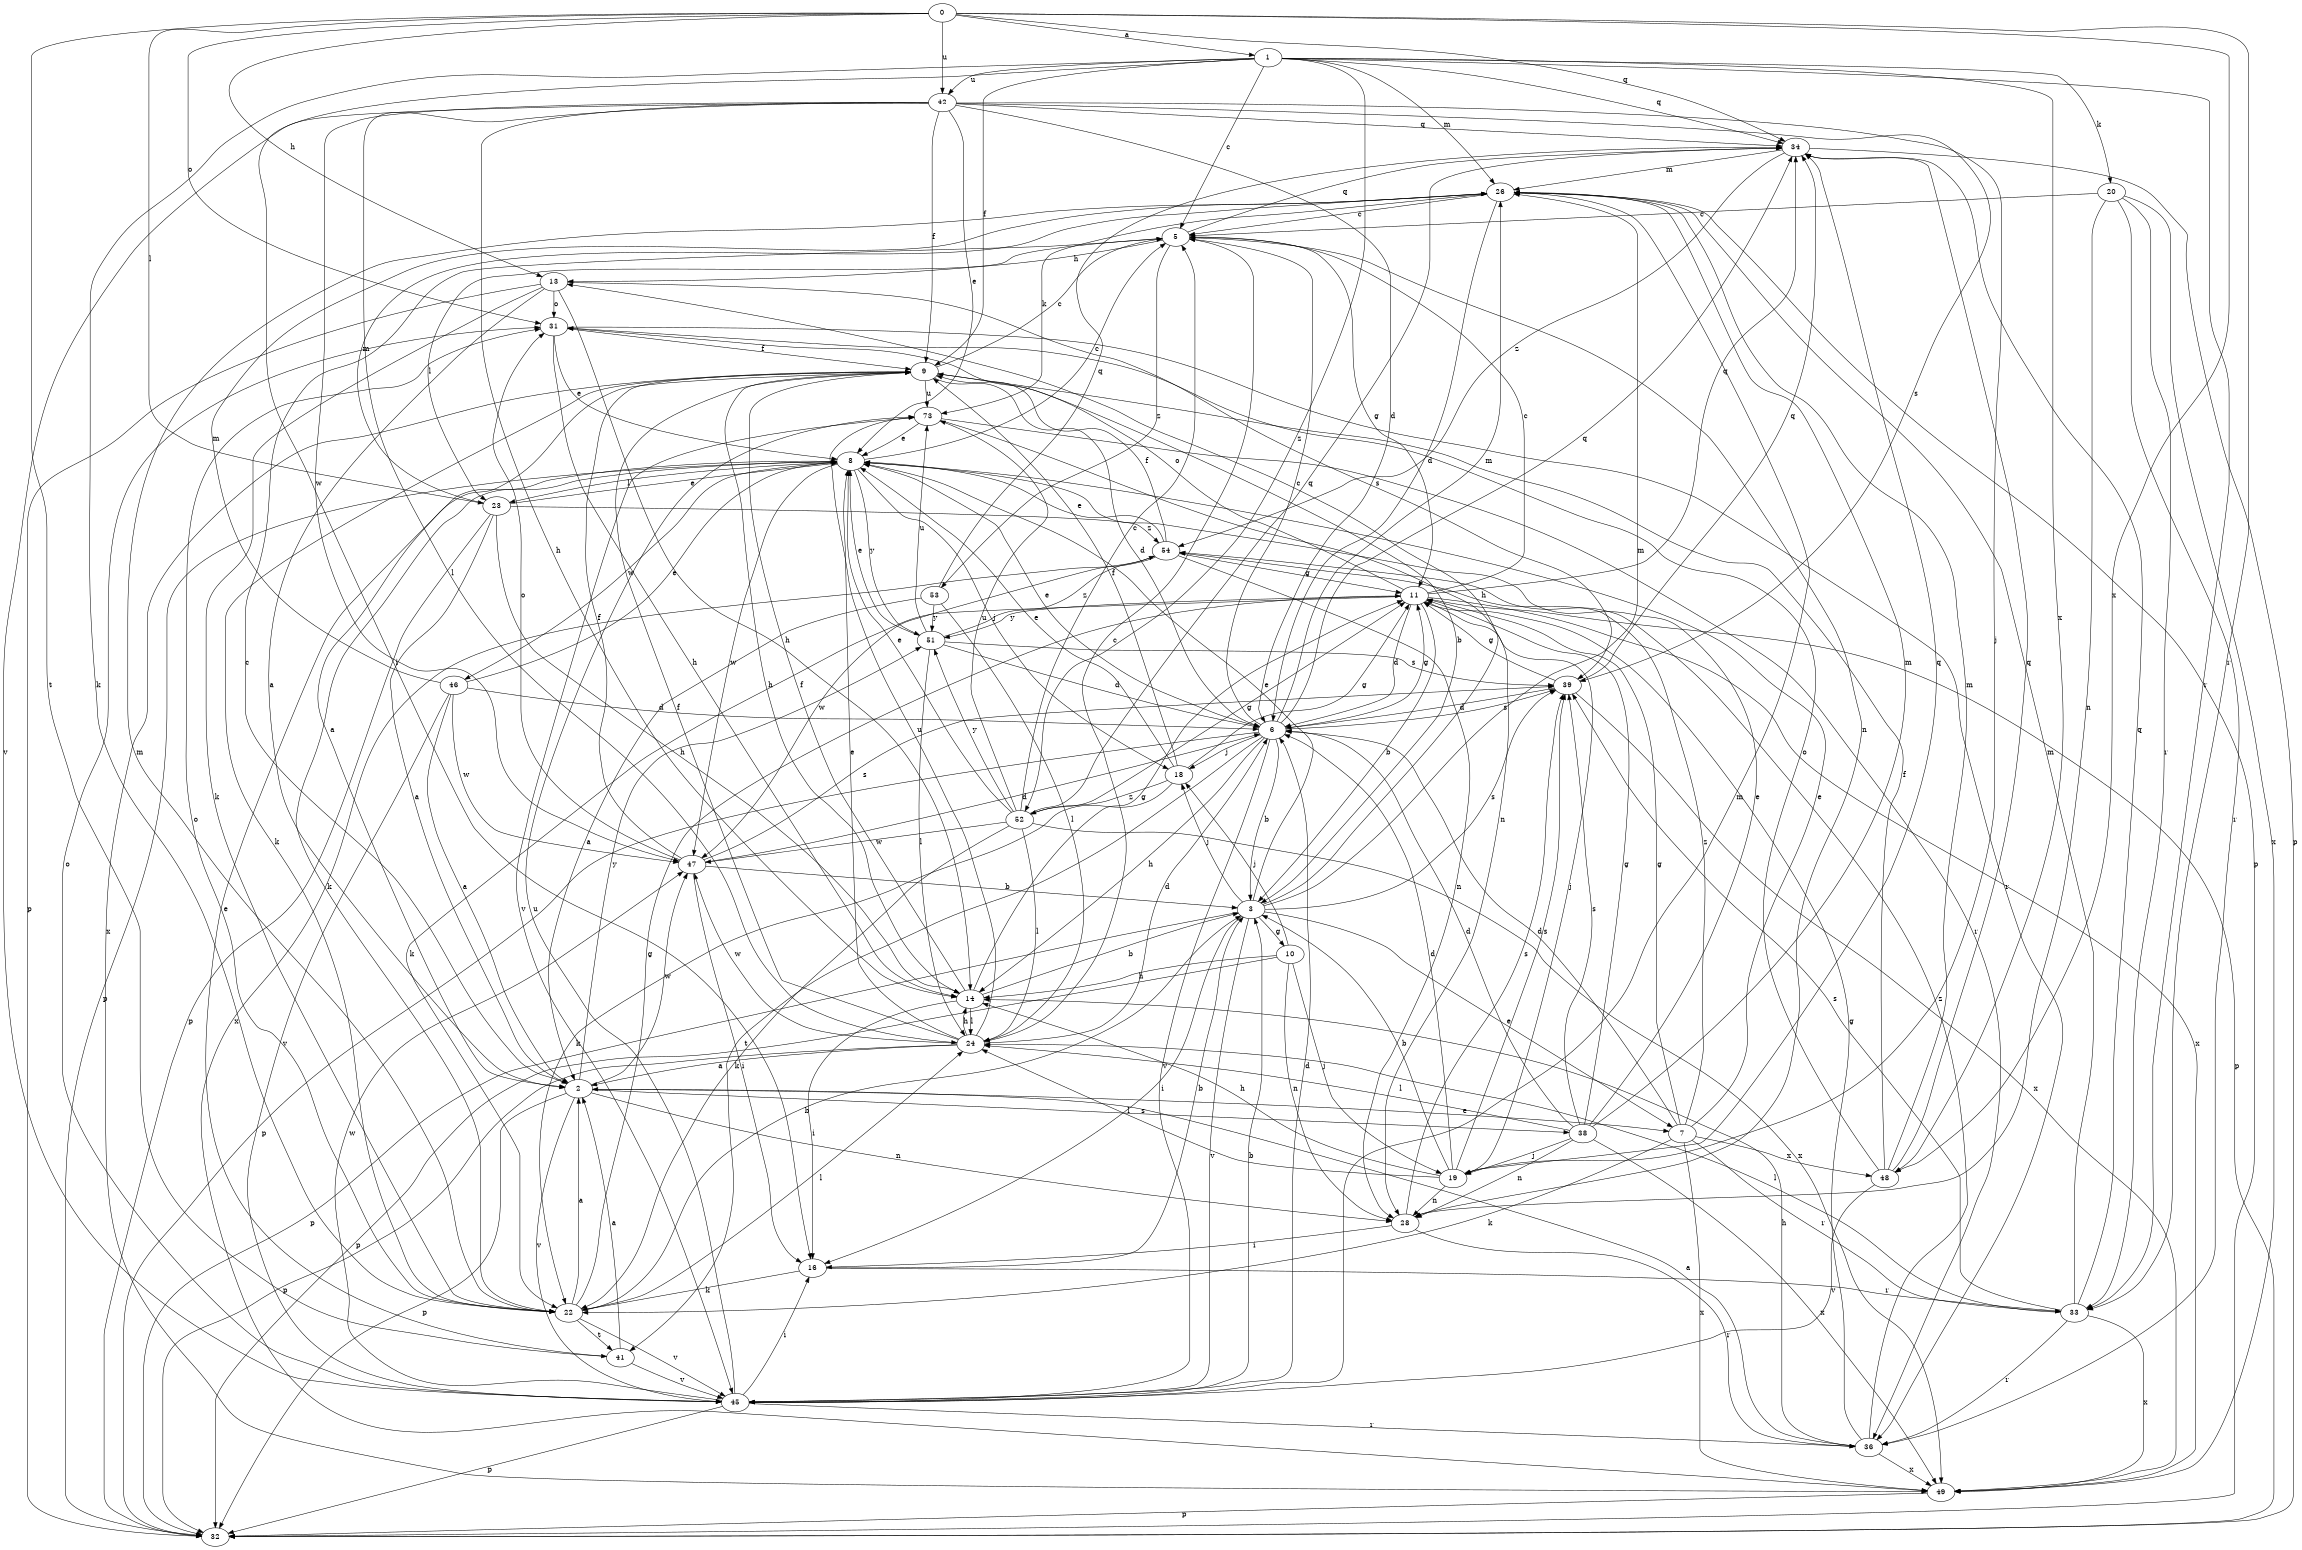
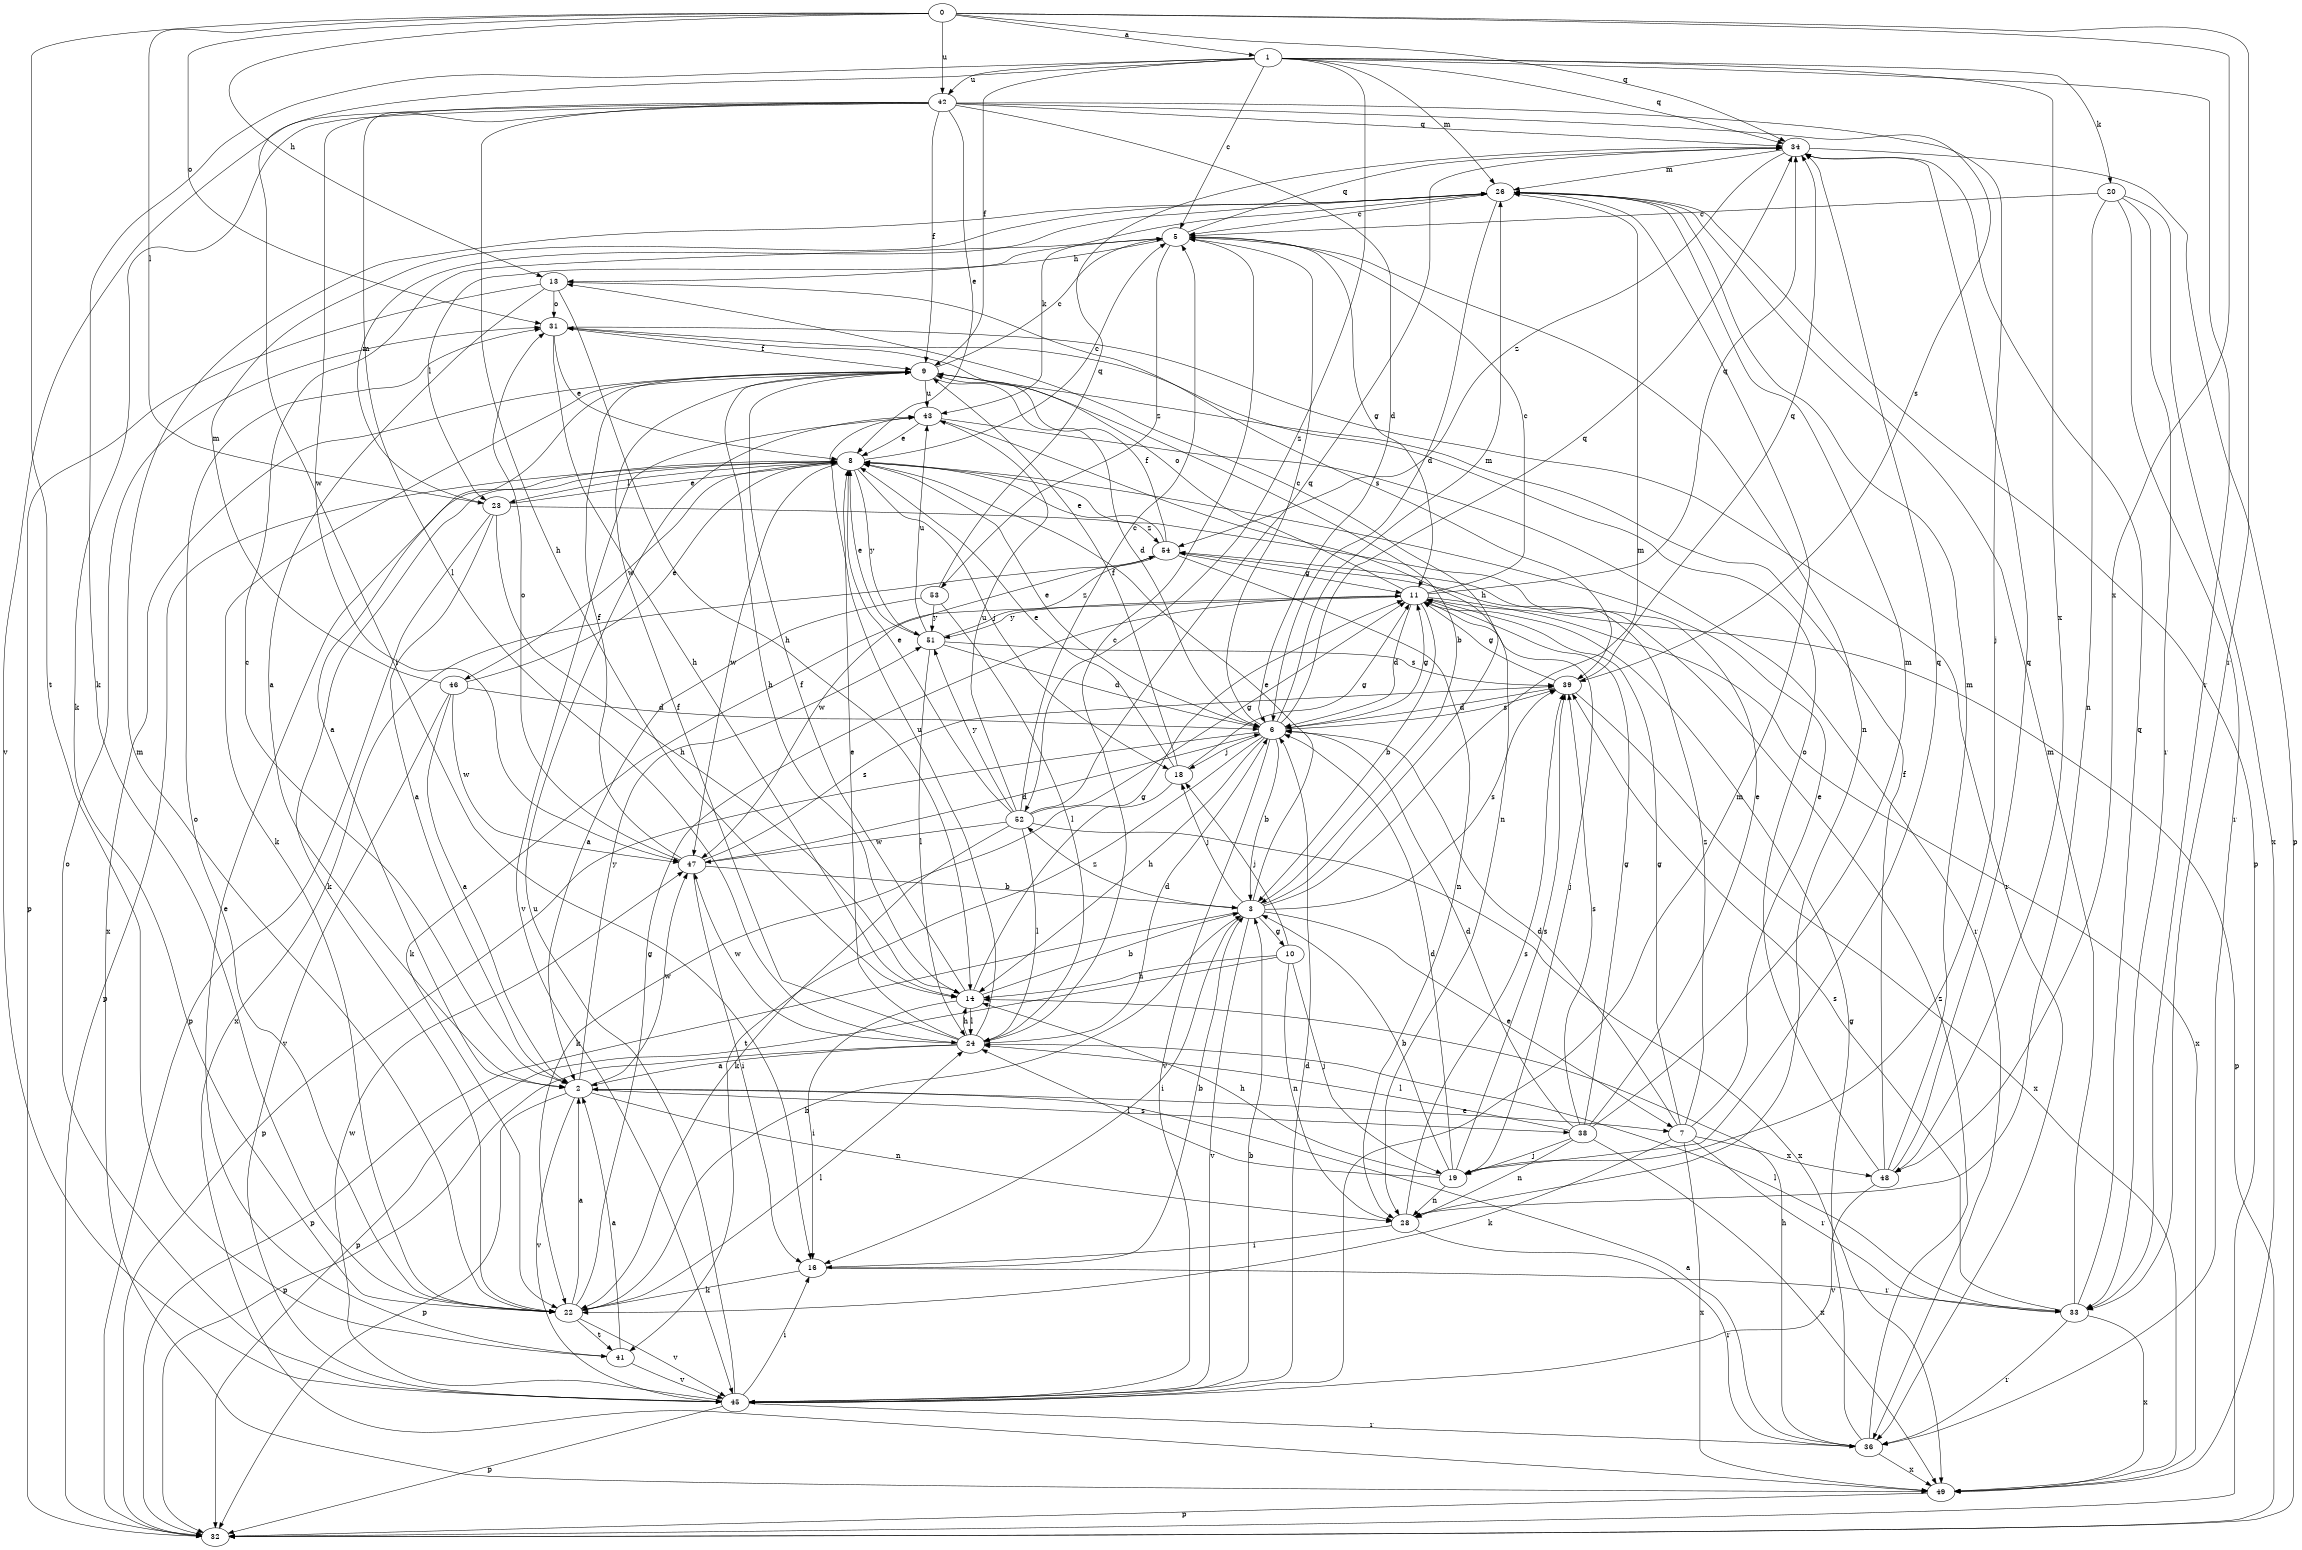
(928, 416) -> (928, 416)
(210, 777) -> (111, 481)
(1103, 802) -> (1127, 888)
